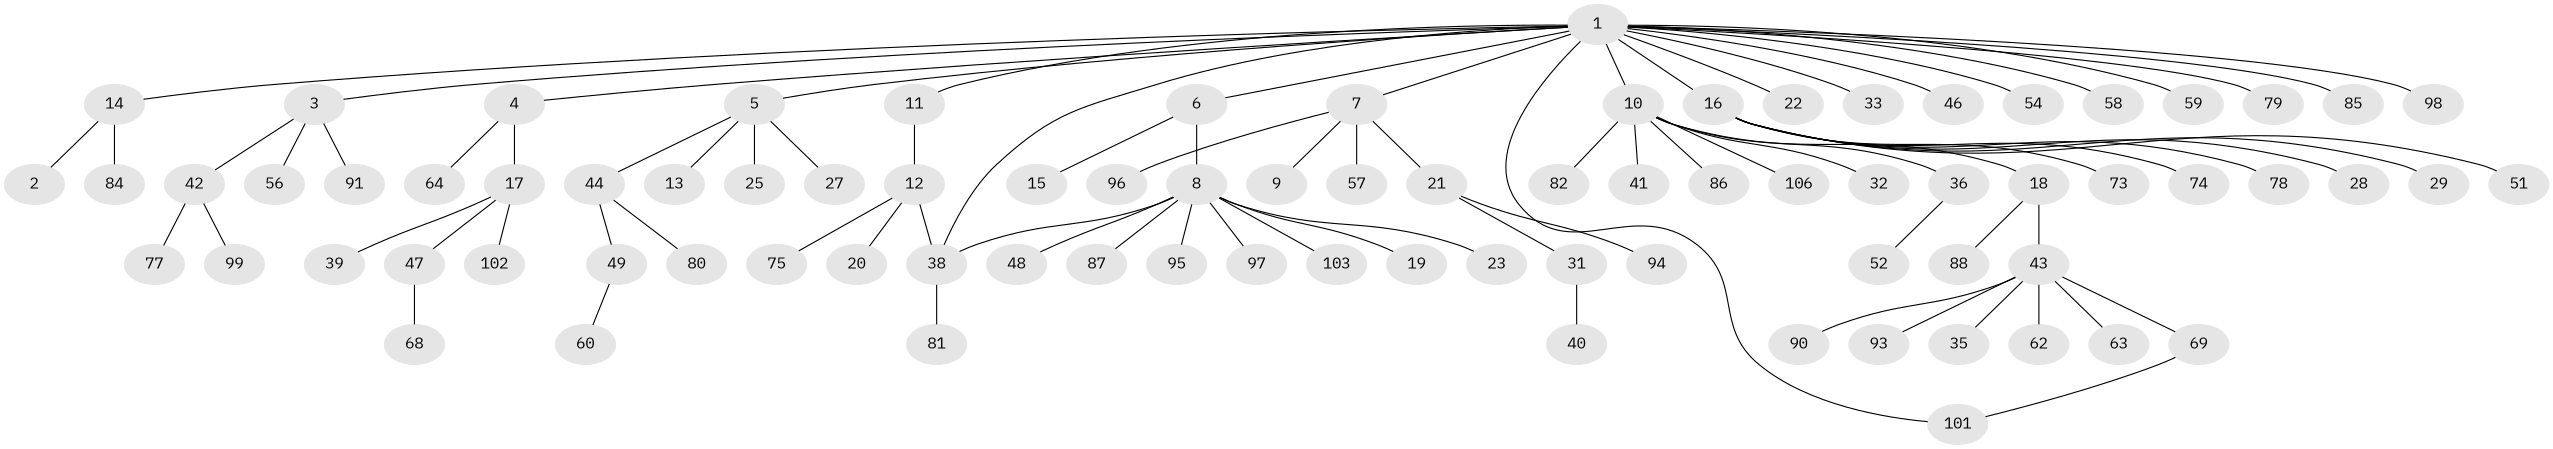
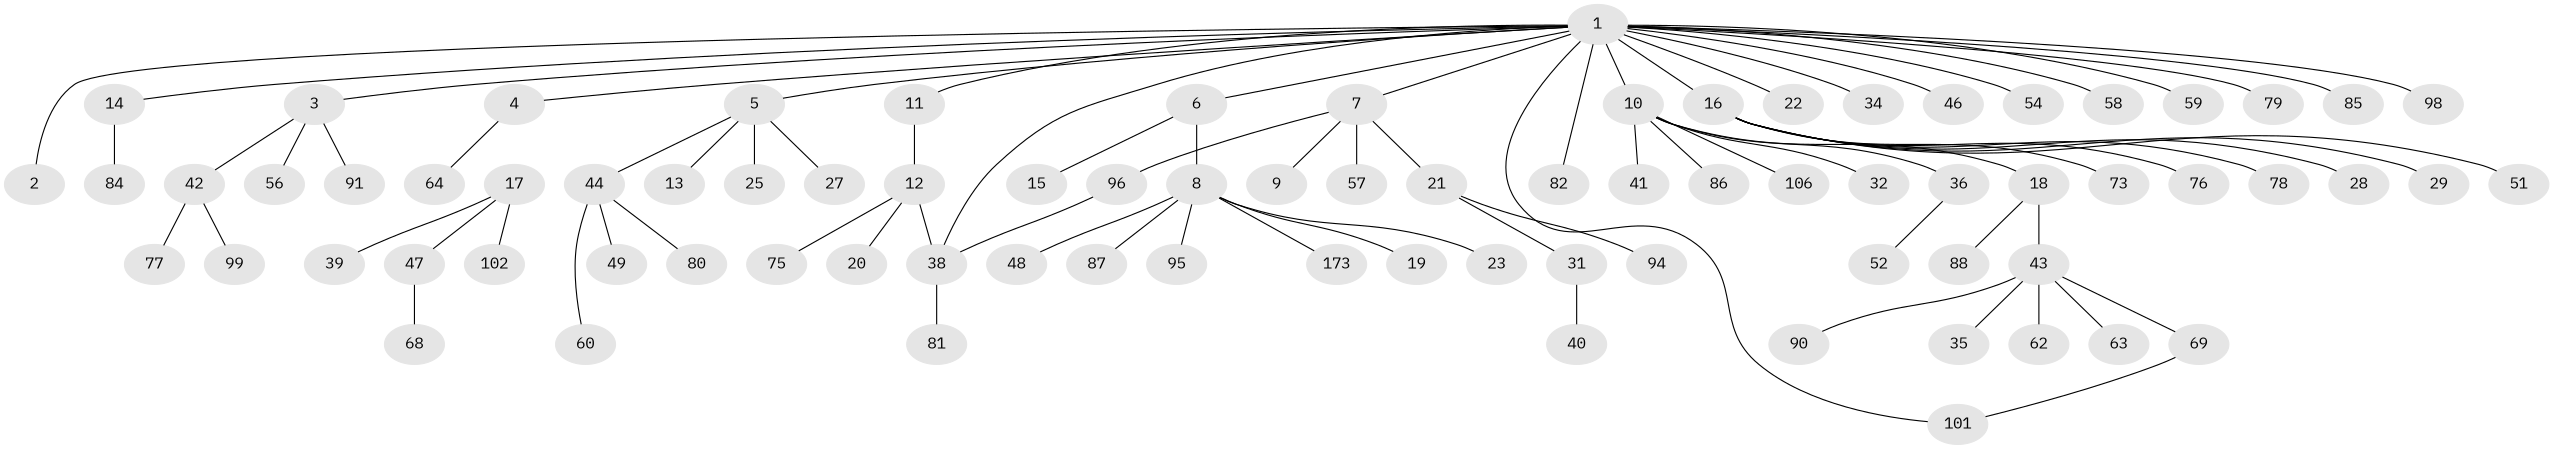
(1873, 104) -> (1873, 104)
(75, 144) -> (774, 39)
(1596, 144) -> (1578, 104)
(514, 145) -> none
(2199, 184) -> (2199, 184)
(1067, 224) -> (1027, 224)
(1257, 264) -> none
(1337, 264) -> (1337, 264)
(601, 305) -> (575, 264)
(1879, 344) -> none
